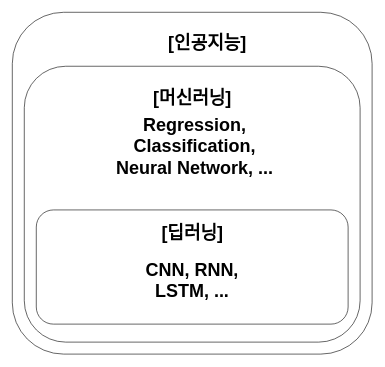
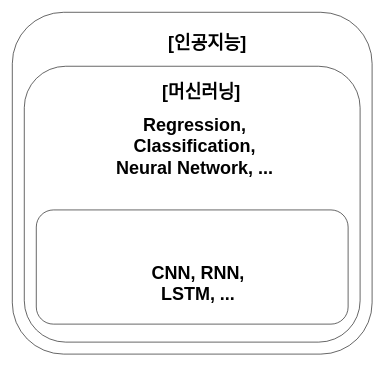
(192, 98) -> (201, 92)
(192, 233) -> none
(192, 281) -> (198, 284)
